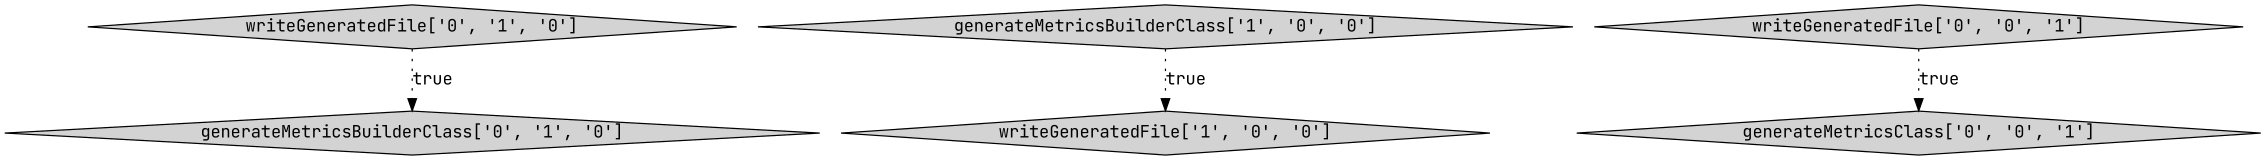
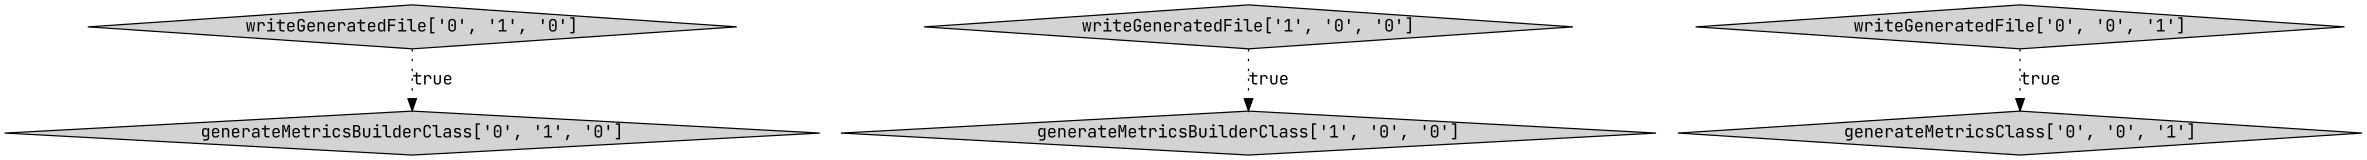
(1165, 74) -> (1249, 74)
